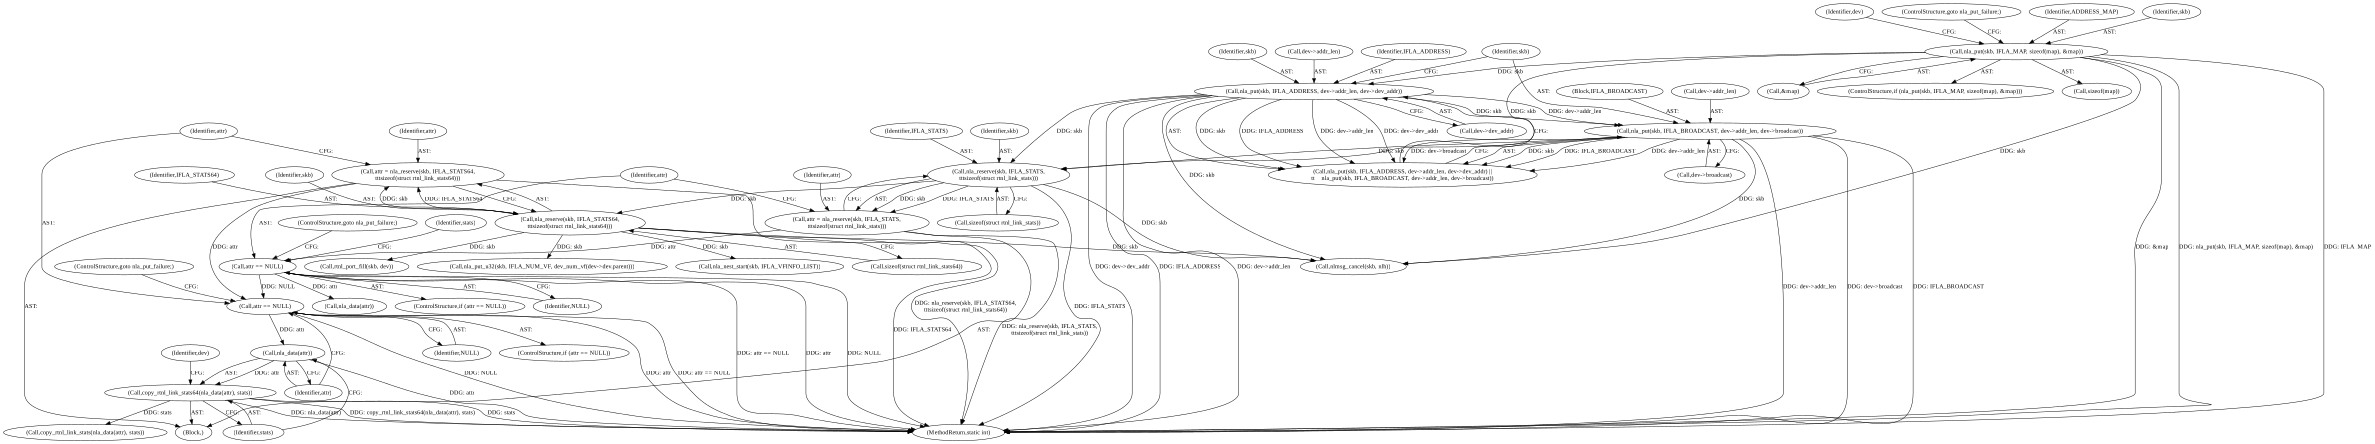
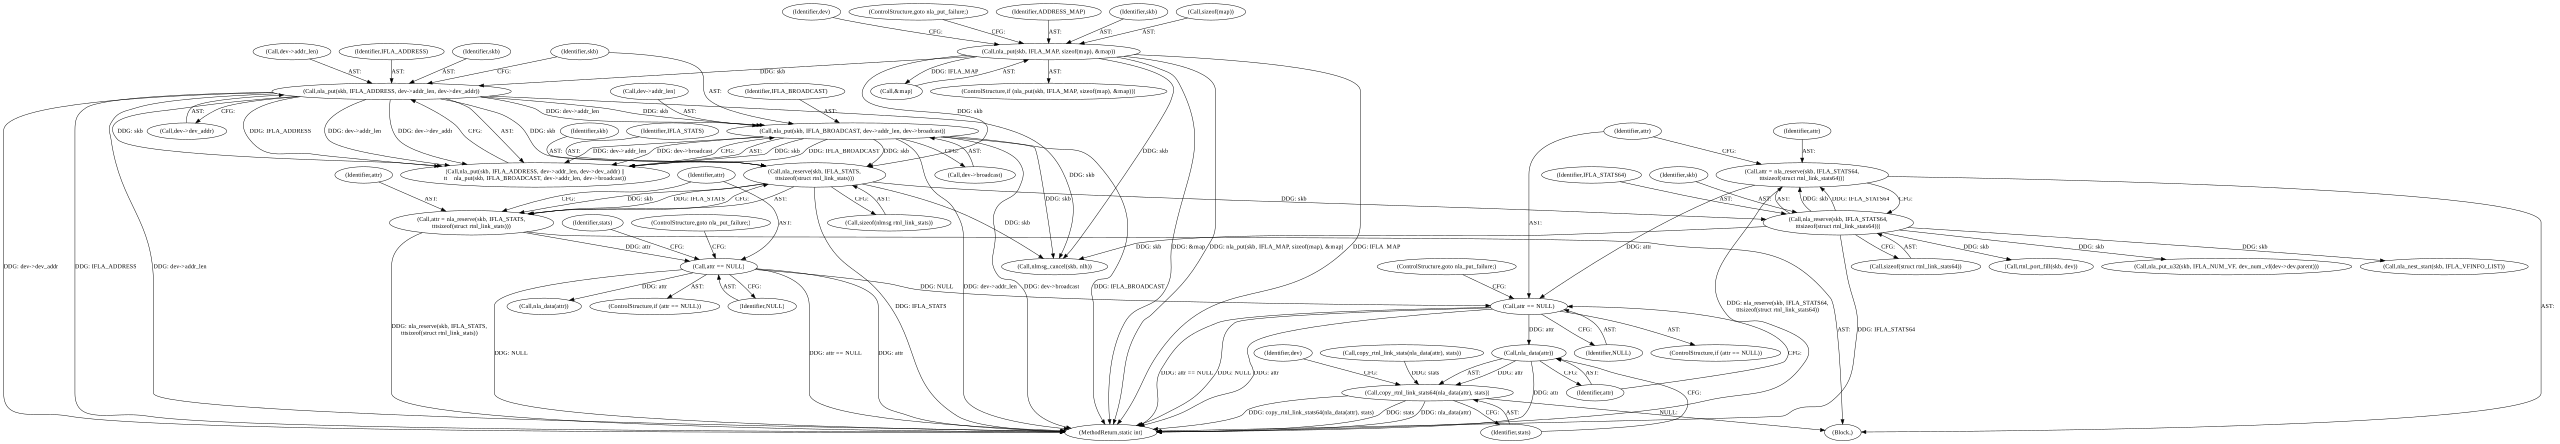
(2055, 71) -> (1136, 30)
(1867, 72) -> (955, 72)
(1610, 91) -> (786, 91)
(998, 223) -> (889, 223)
(140, 412) -> (1409, 372)
(198, 413) -> (1670, 413)
